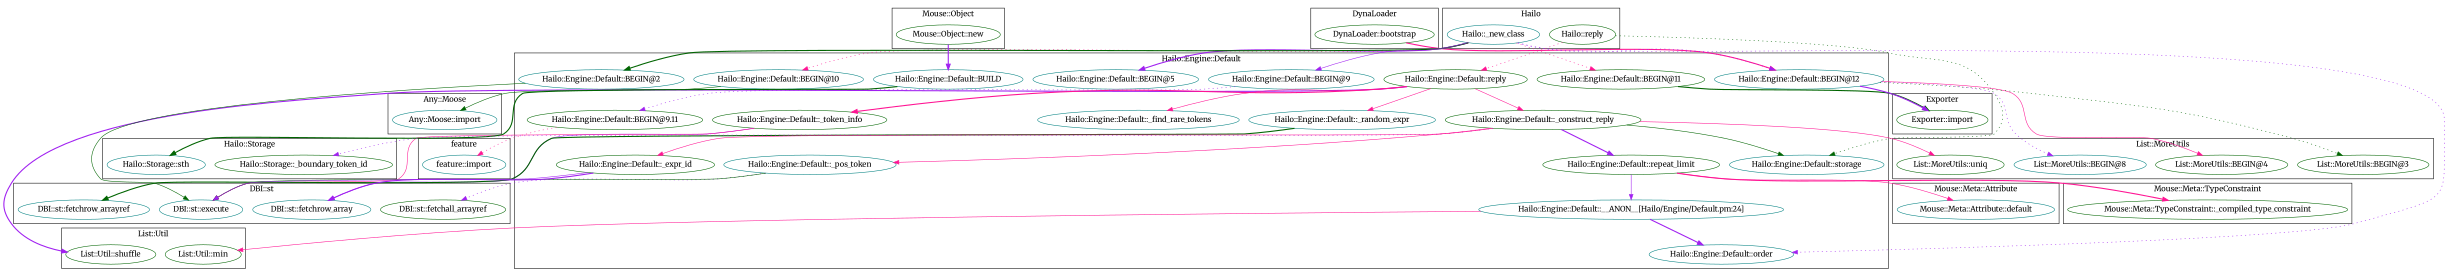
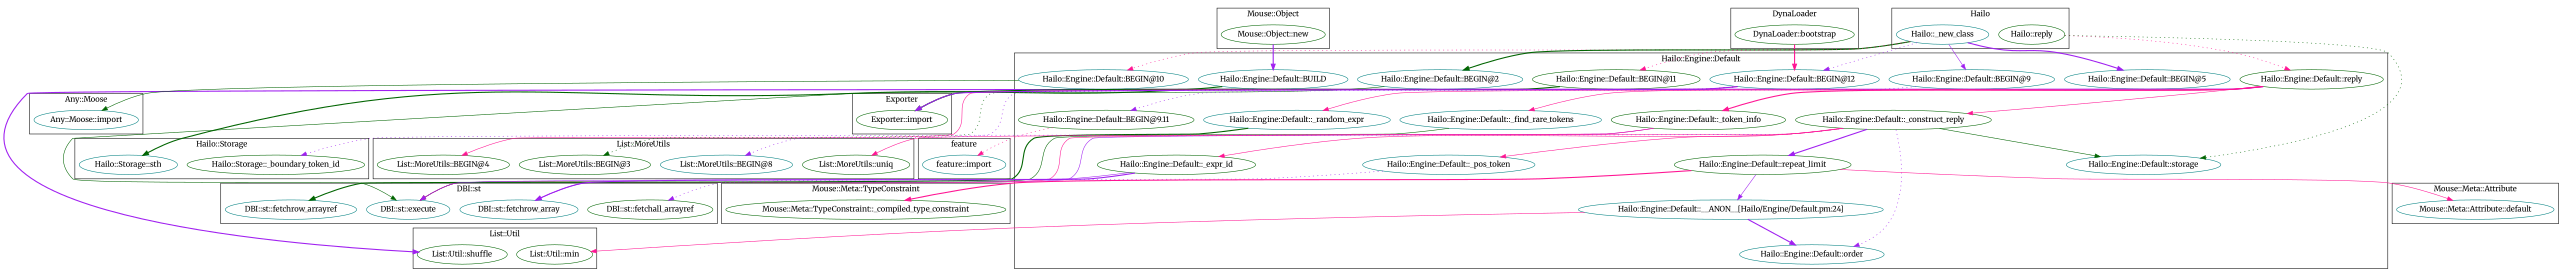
(2348, 75) -> (1899, 196)
(490, 179) -> (1042, 160)
